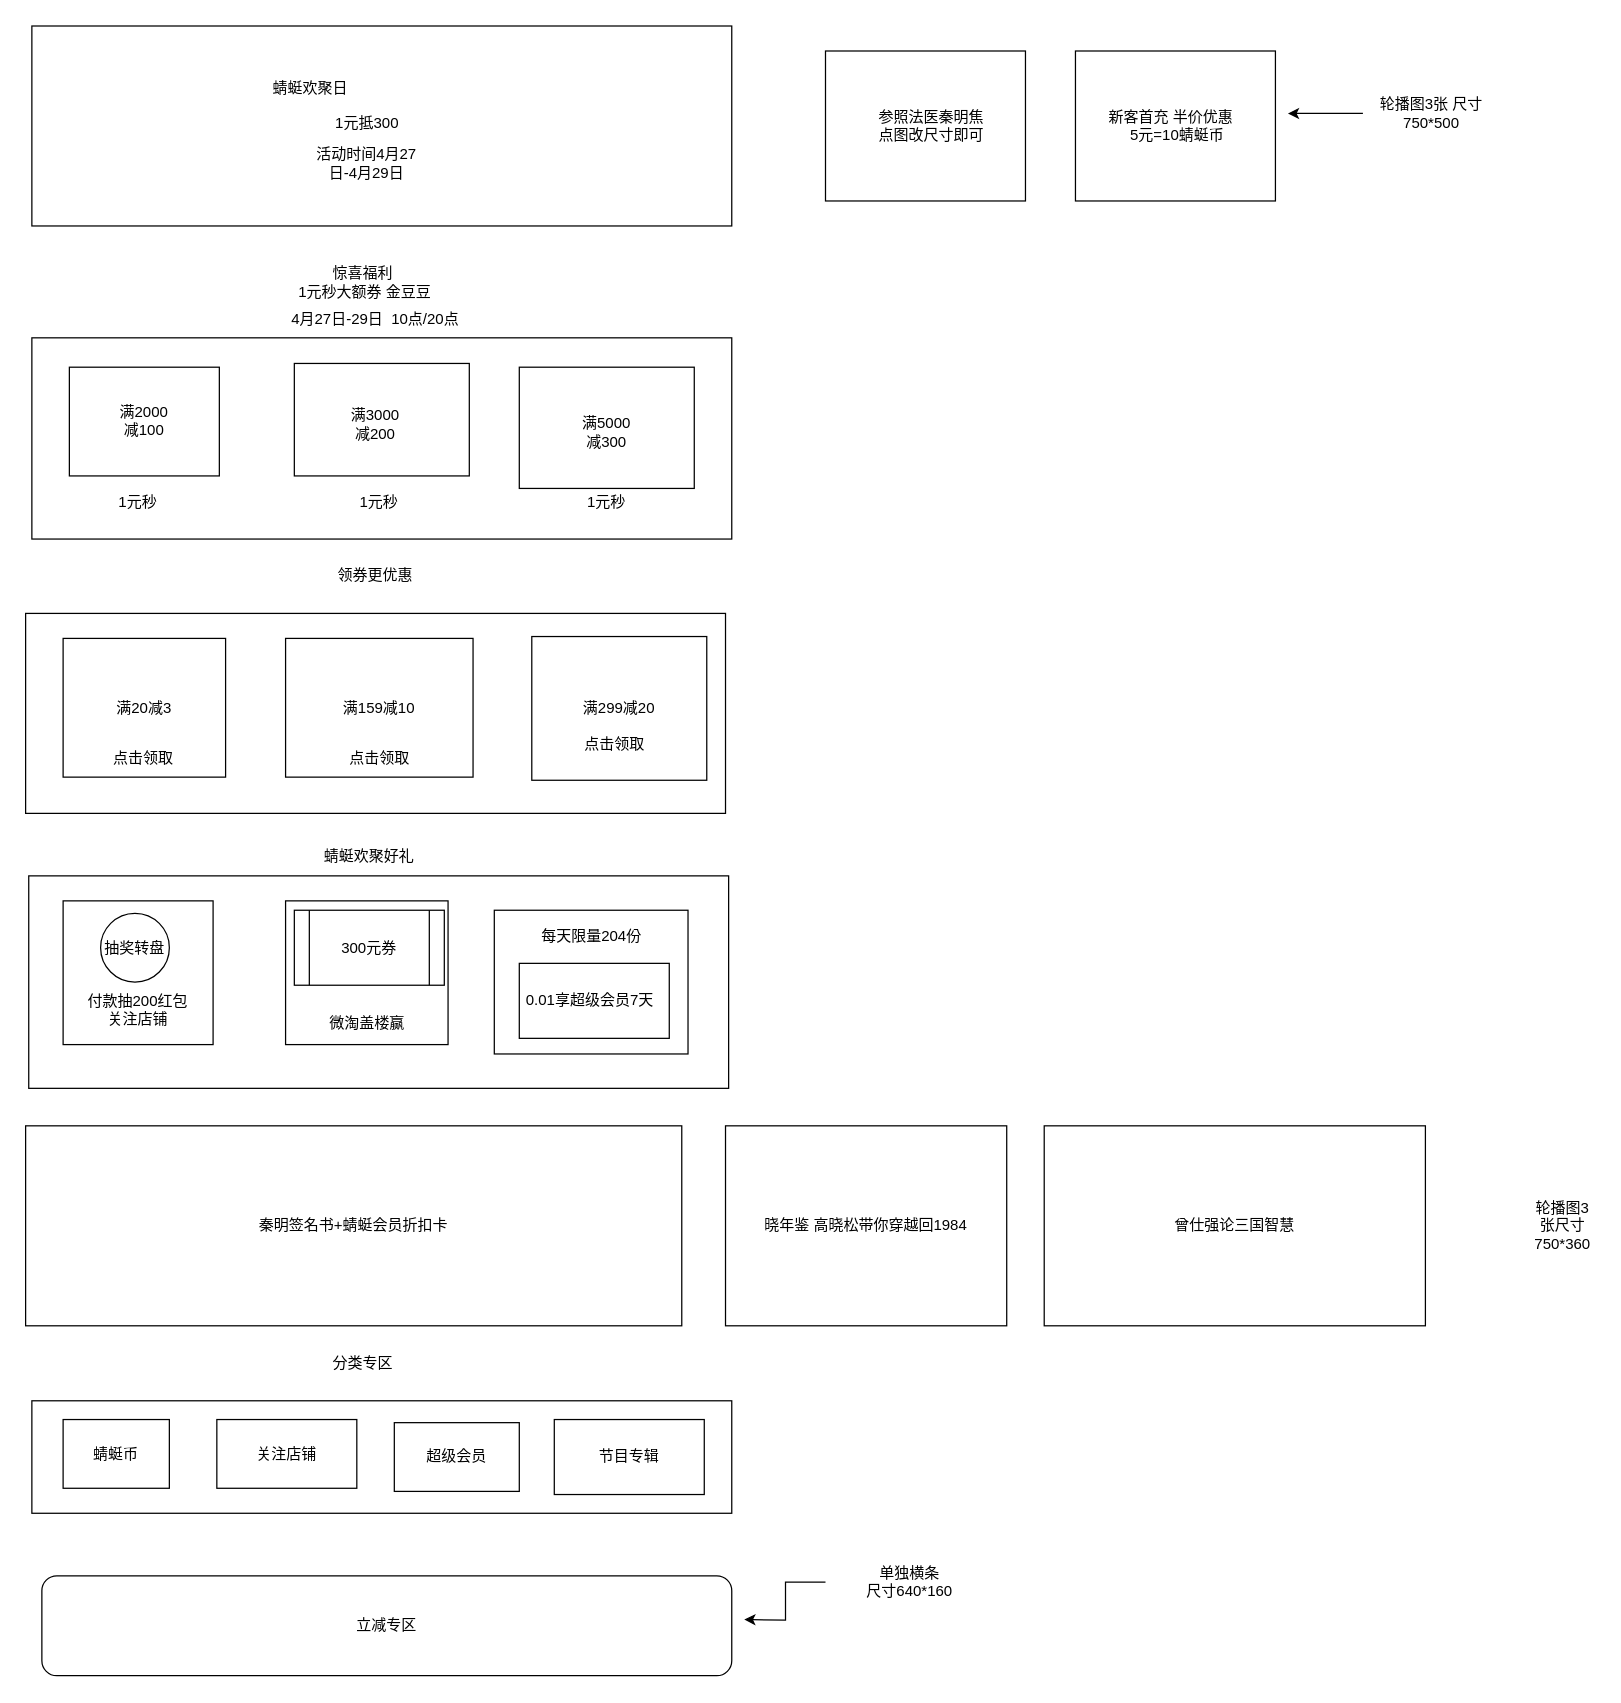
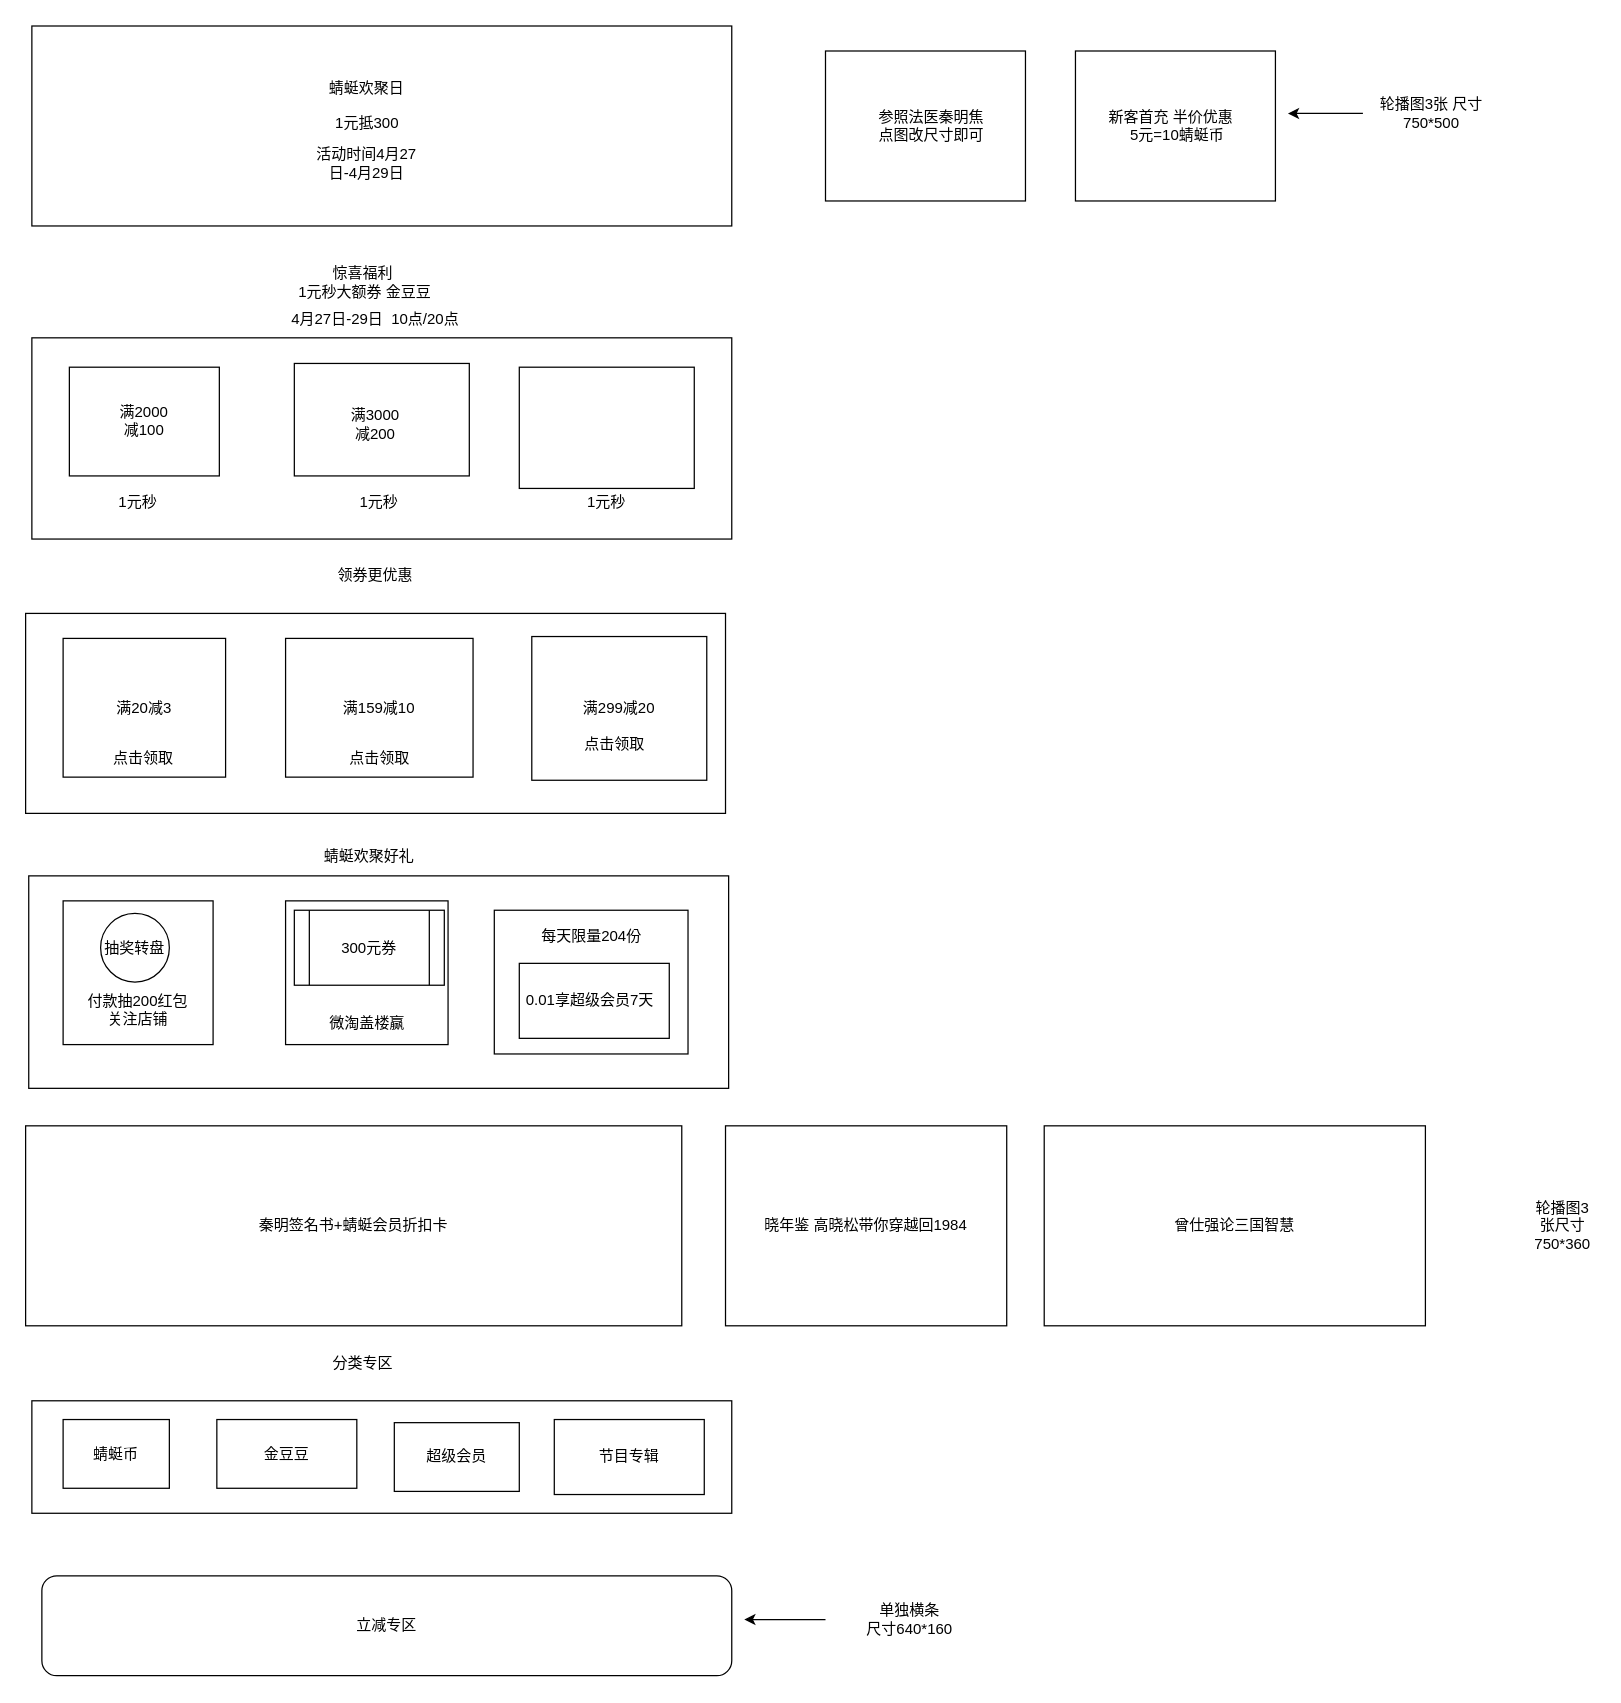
(311, 88) -> (367, 88)
(607, 432) -> none
(287, 1454) -> (287, 1454)
(910, 1582) -> (910, 1619)
